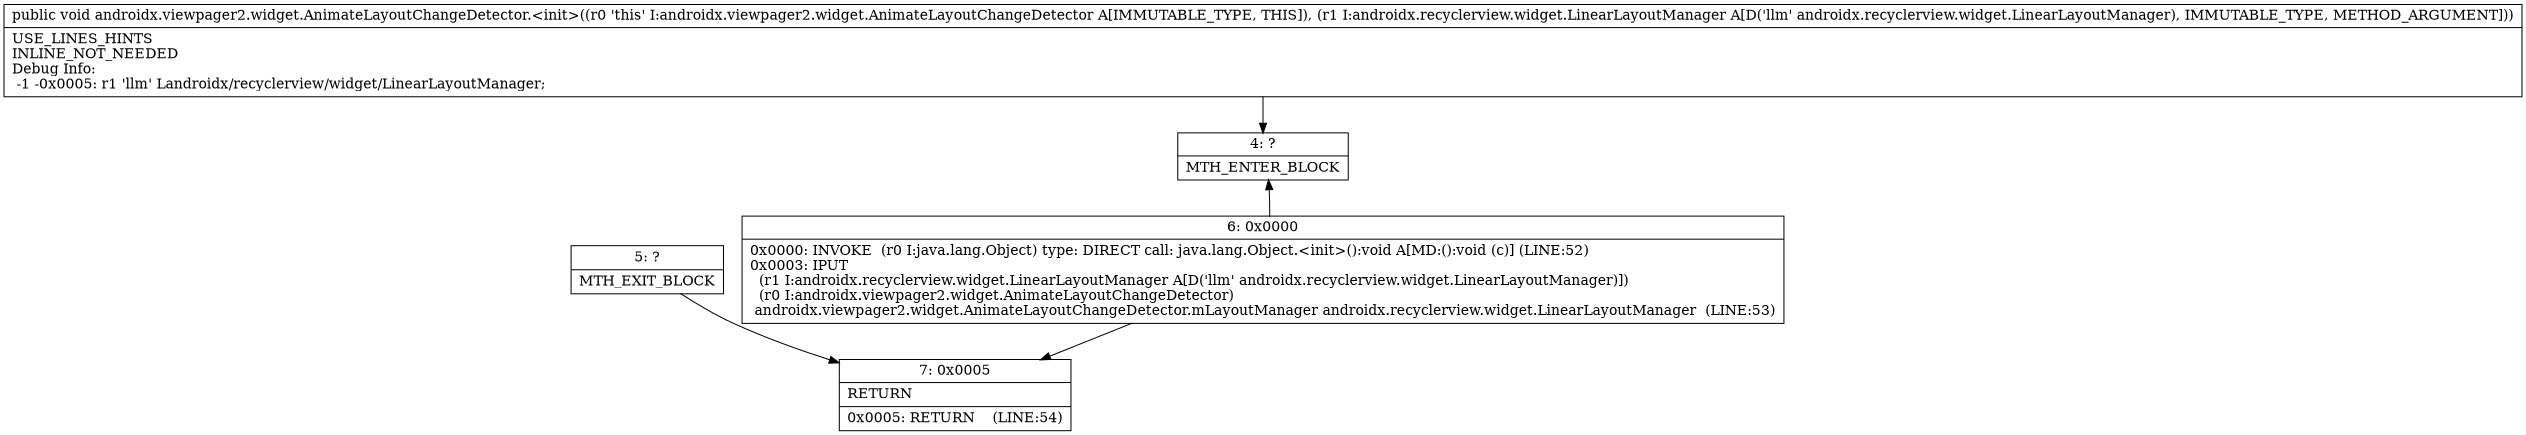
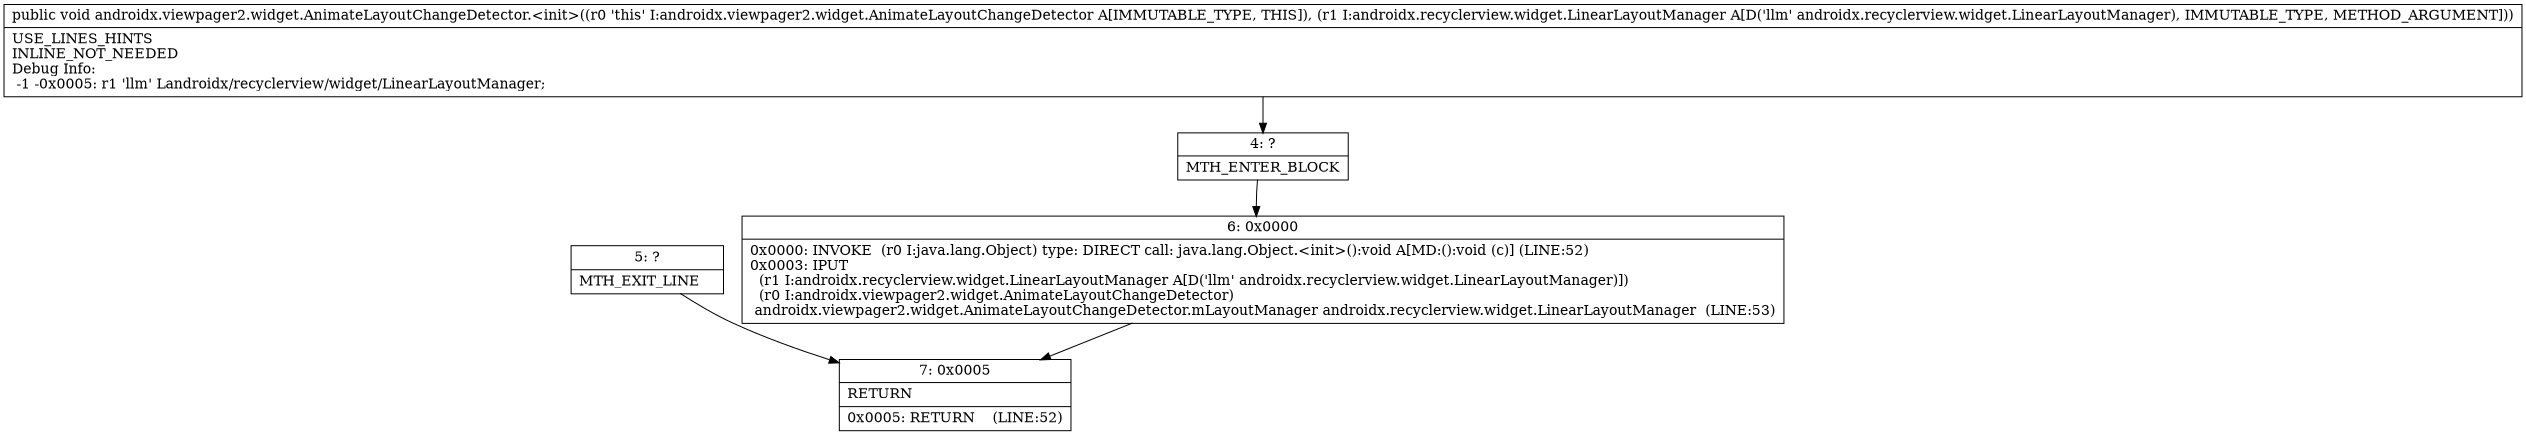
(1270, 203) -> (1257, 193)
(647, 281) -> (640, 281)
(955, 418) -> (955, 418)
